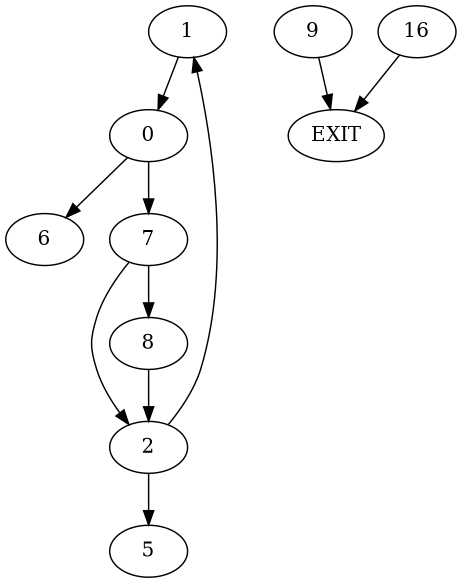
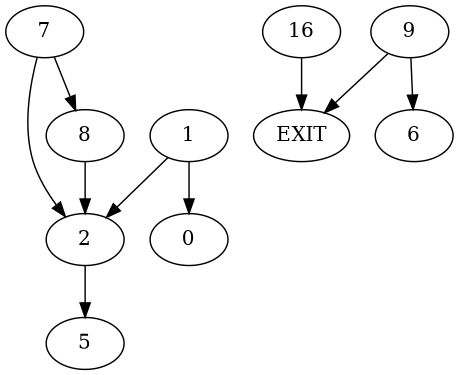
(149, 181) -> none
(102, 182) -> (412, 77)
(217, 253) -> (142, 182)
